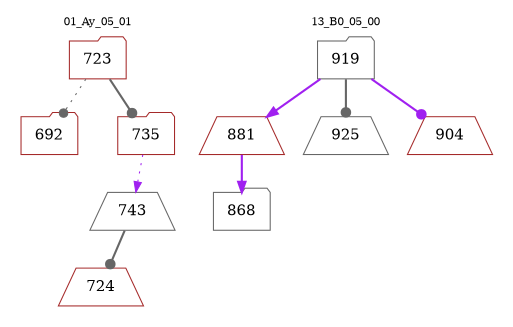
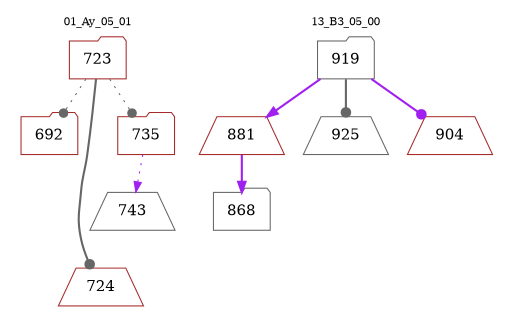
(346, 23) -> (346, 23)
(120, 94) -> (120, 94)
(118, 245) -> (84, 170)
